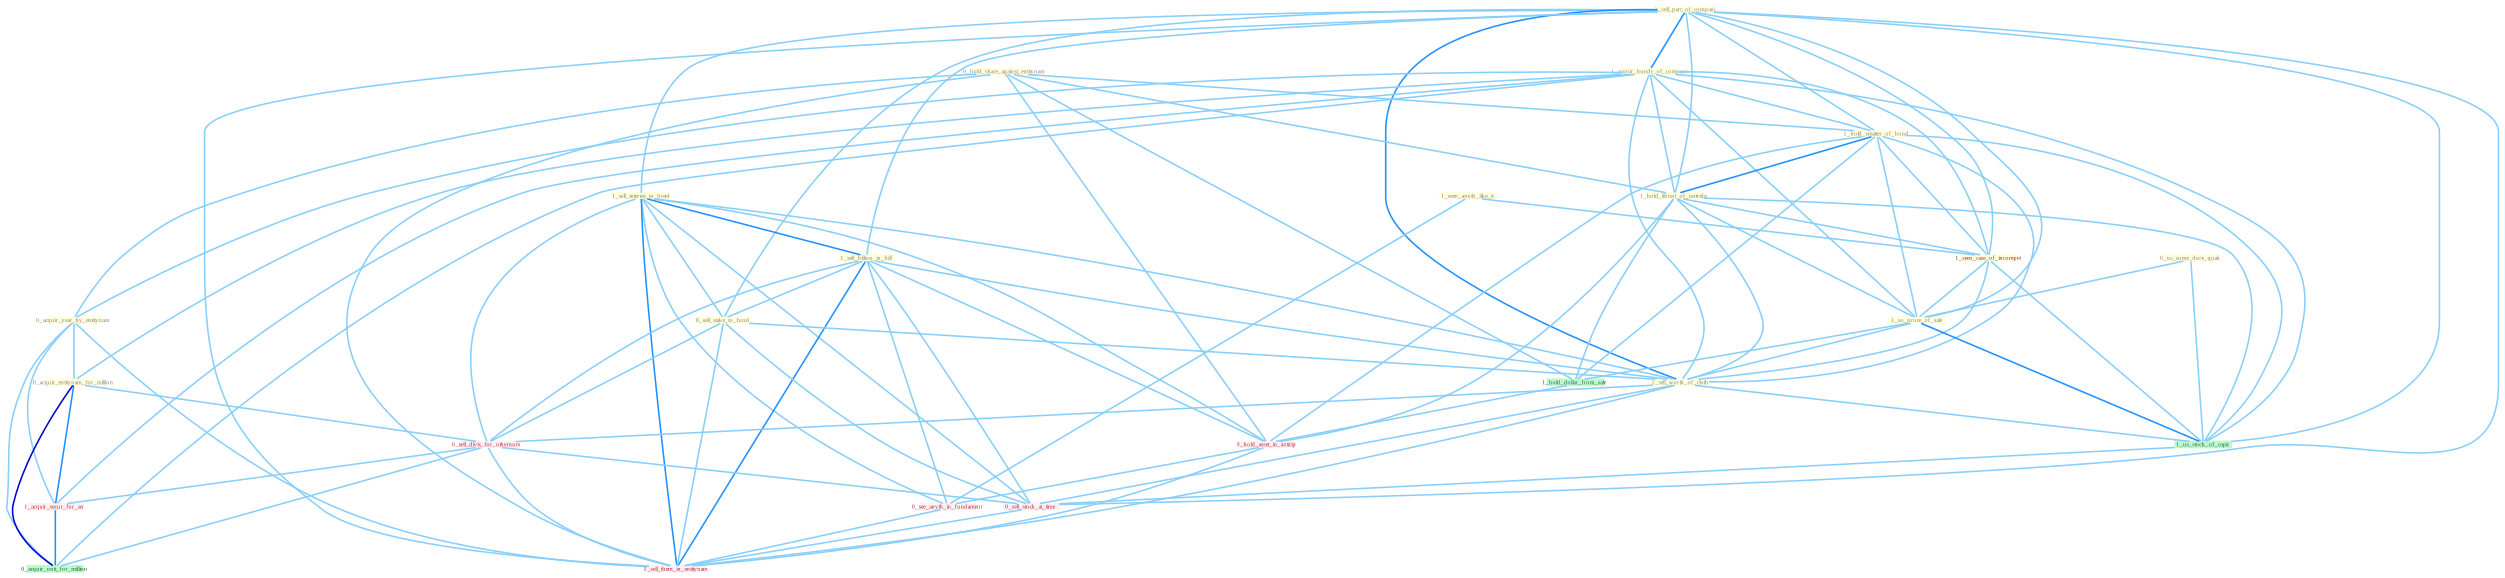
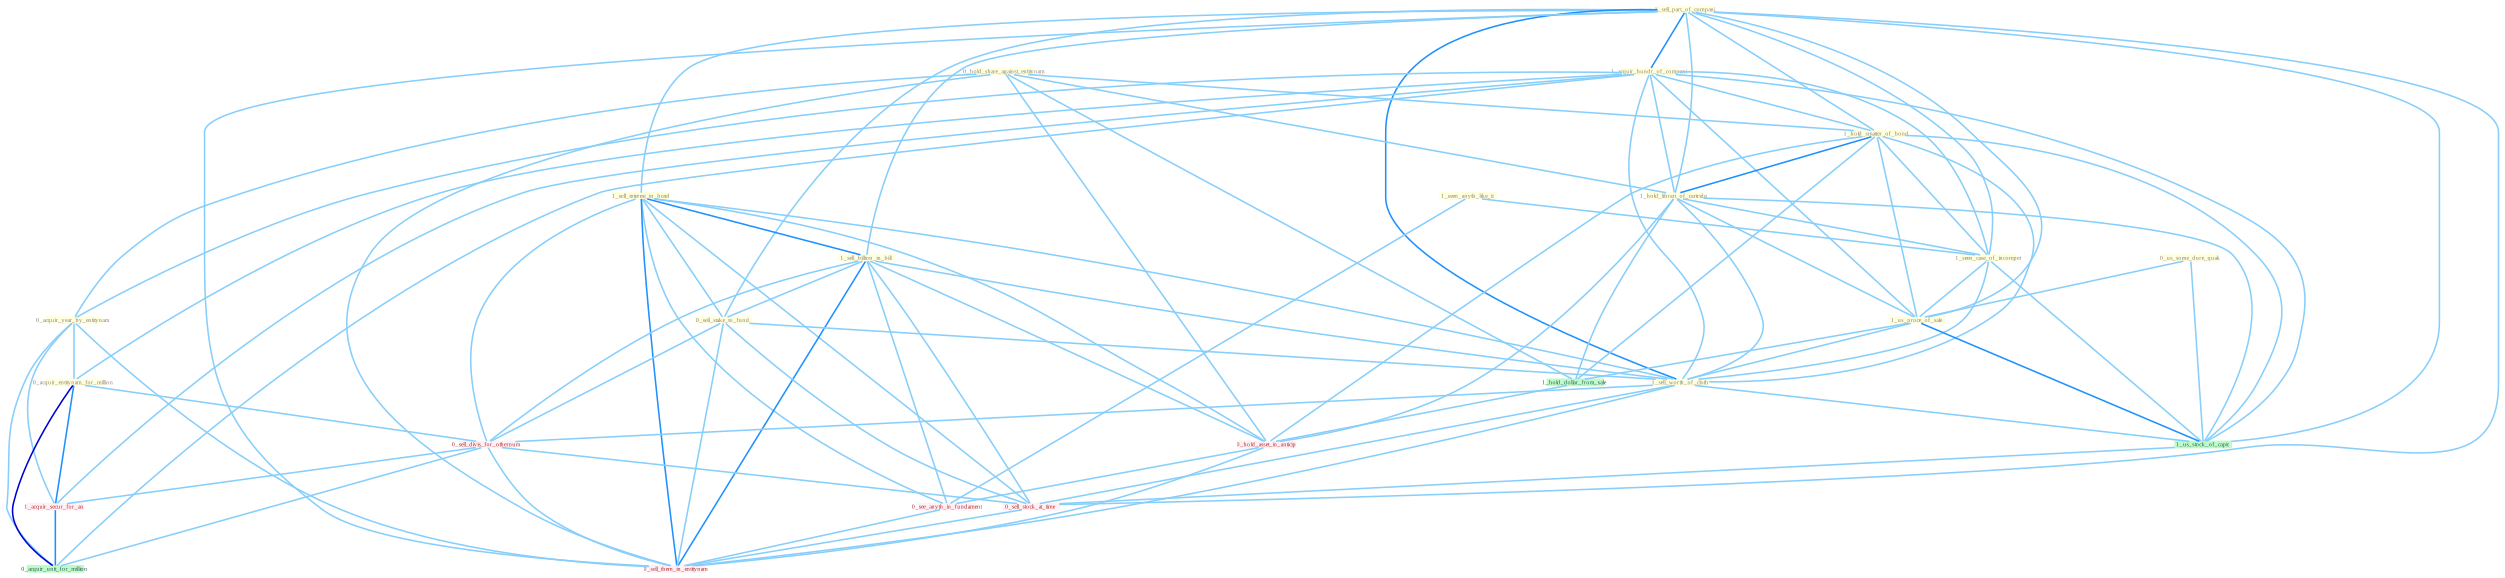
(1989, 258) -> (1989, 258)
